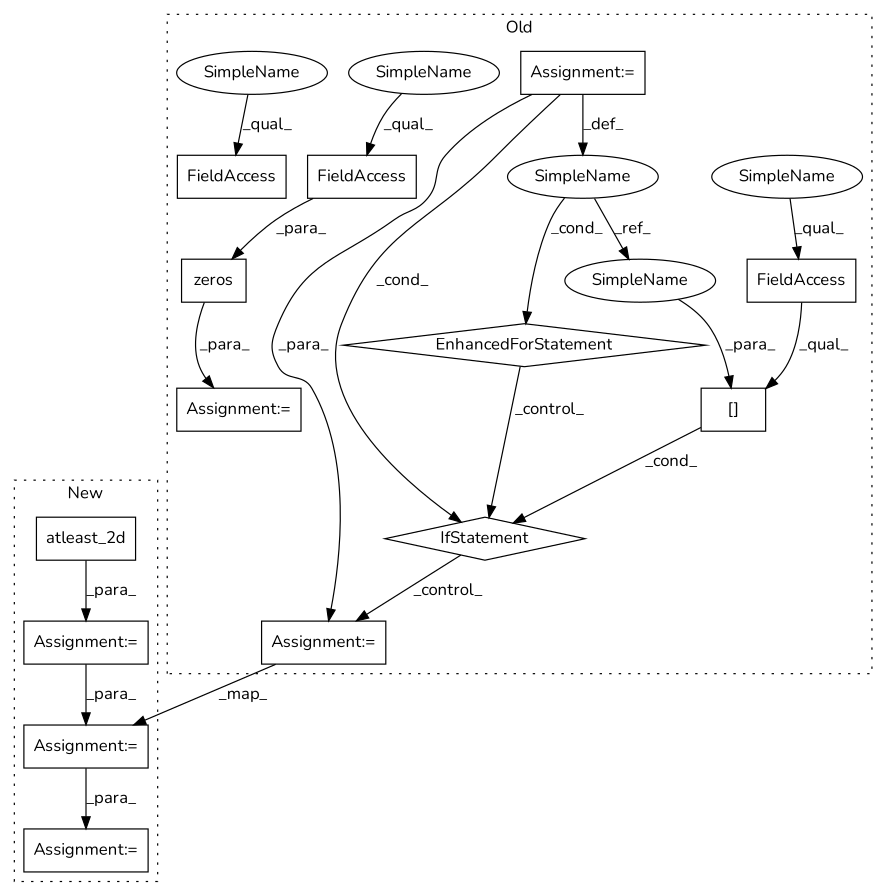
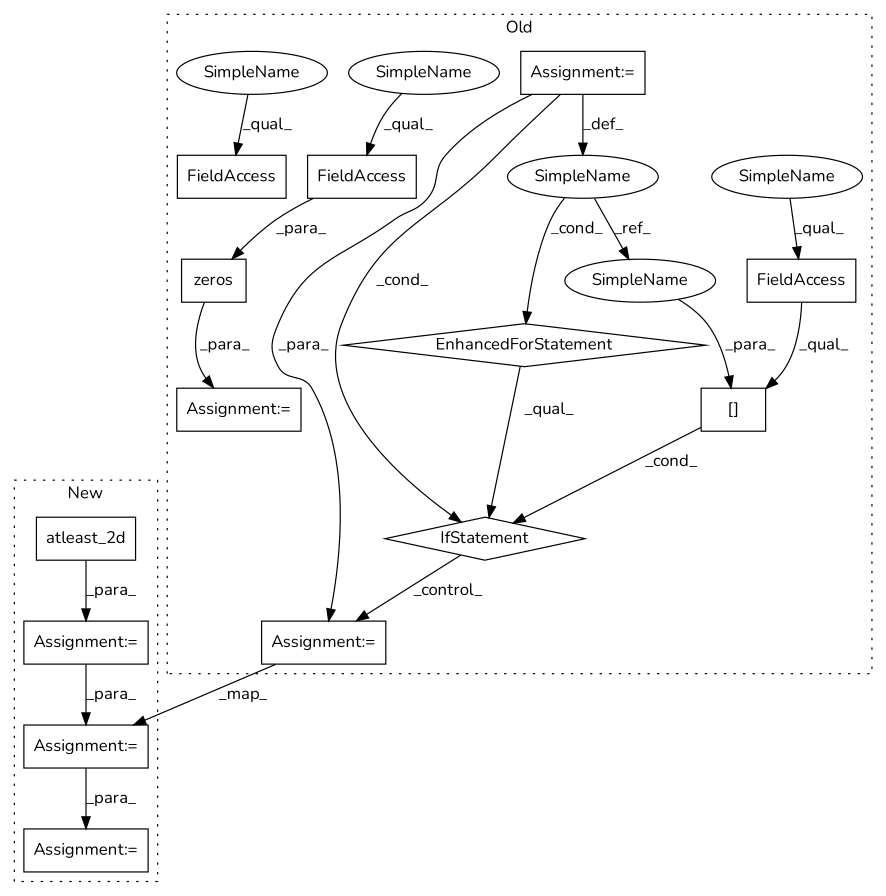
(549, 410) -> (549, 410)
